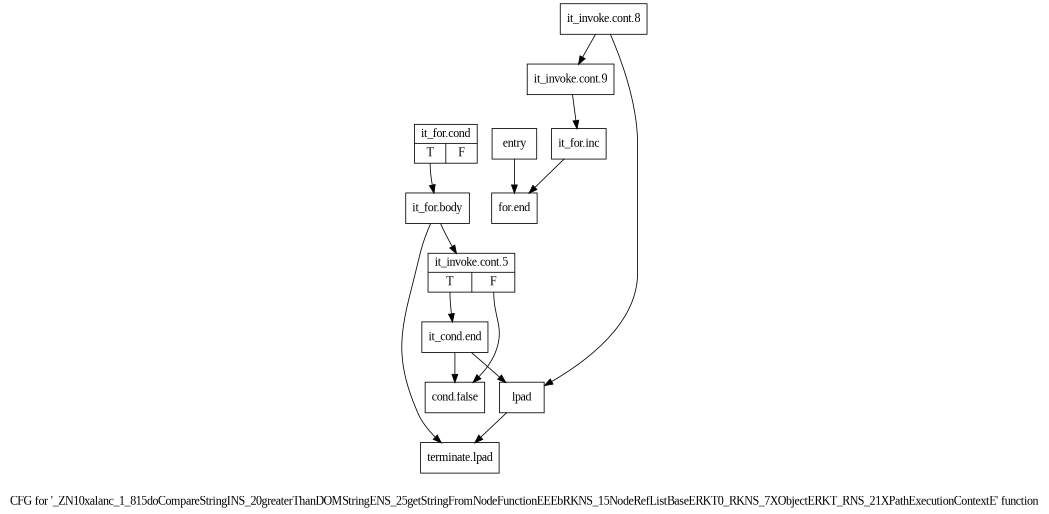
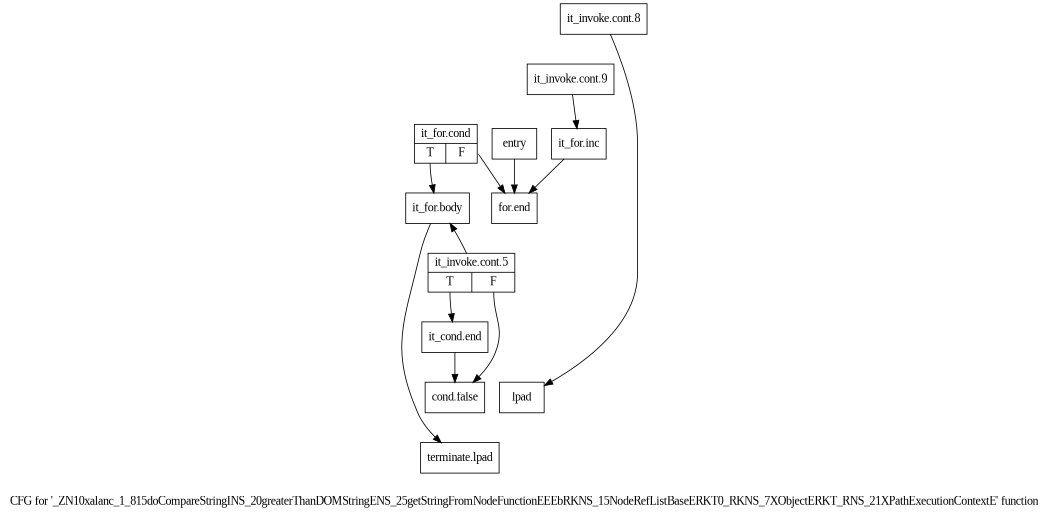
(589, 46) -> none
none -> (489, 170)
(446, 235) -> (461, 242)
(483, 363) -> none
(494, 425) -> none
